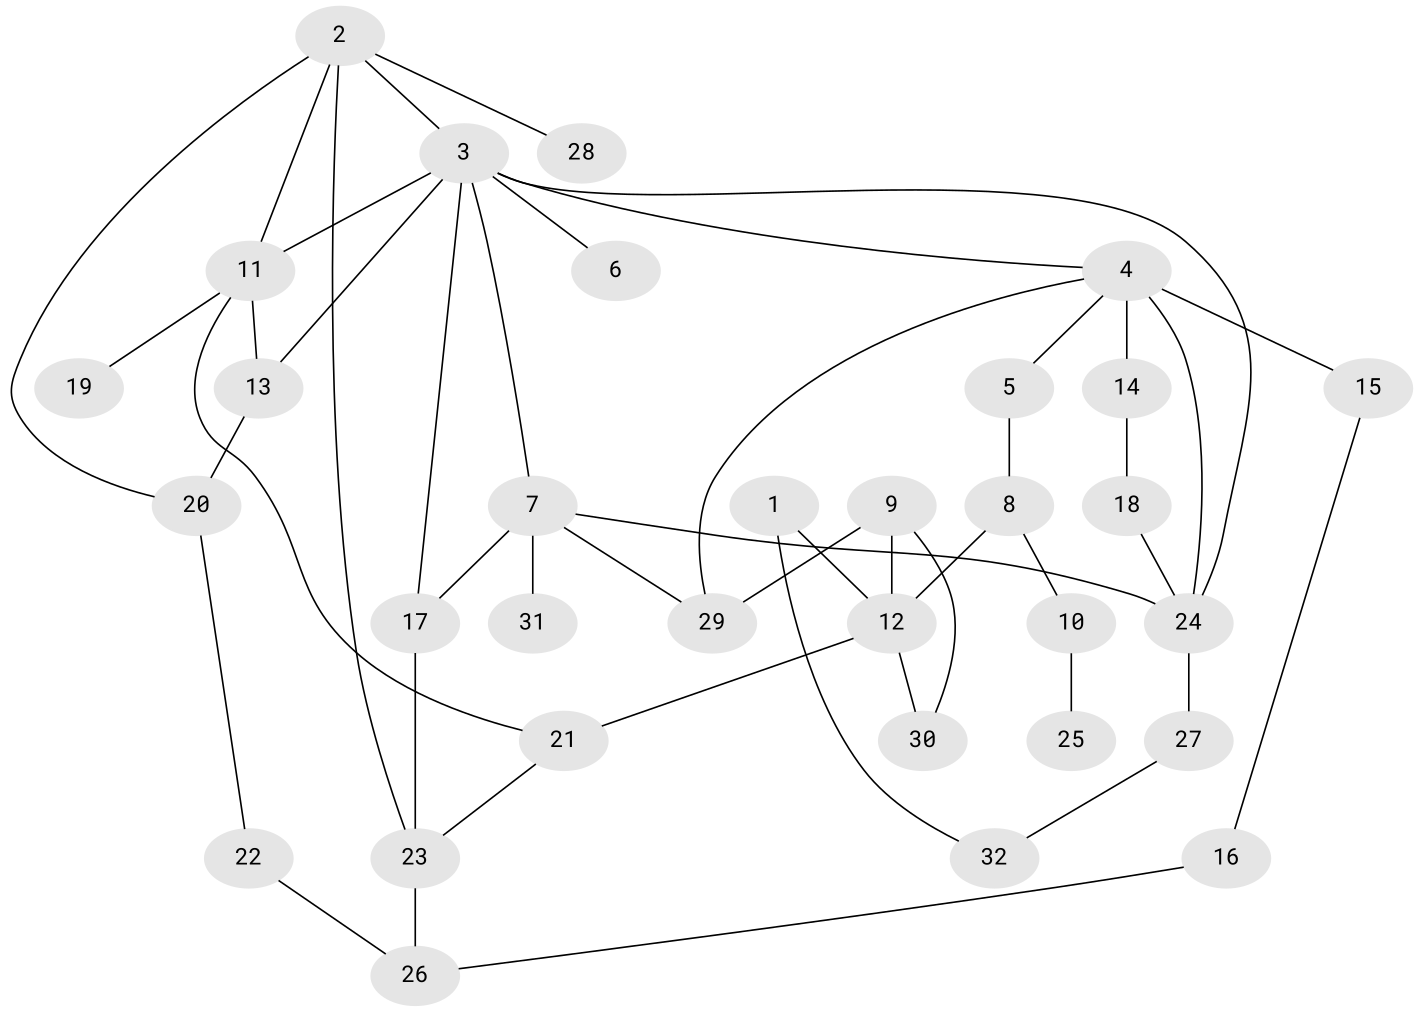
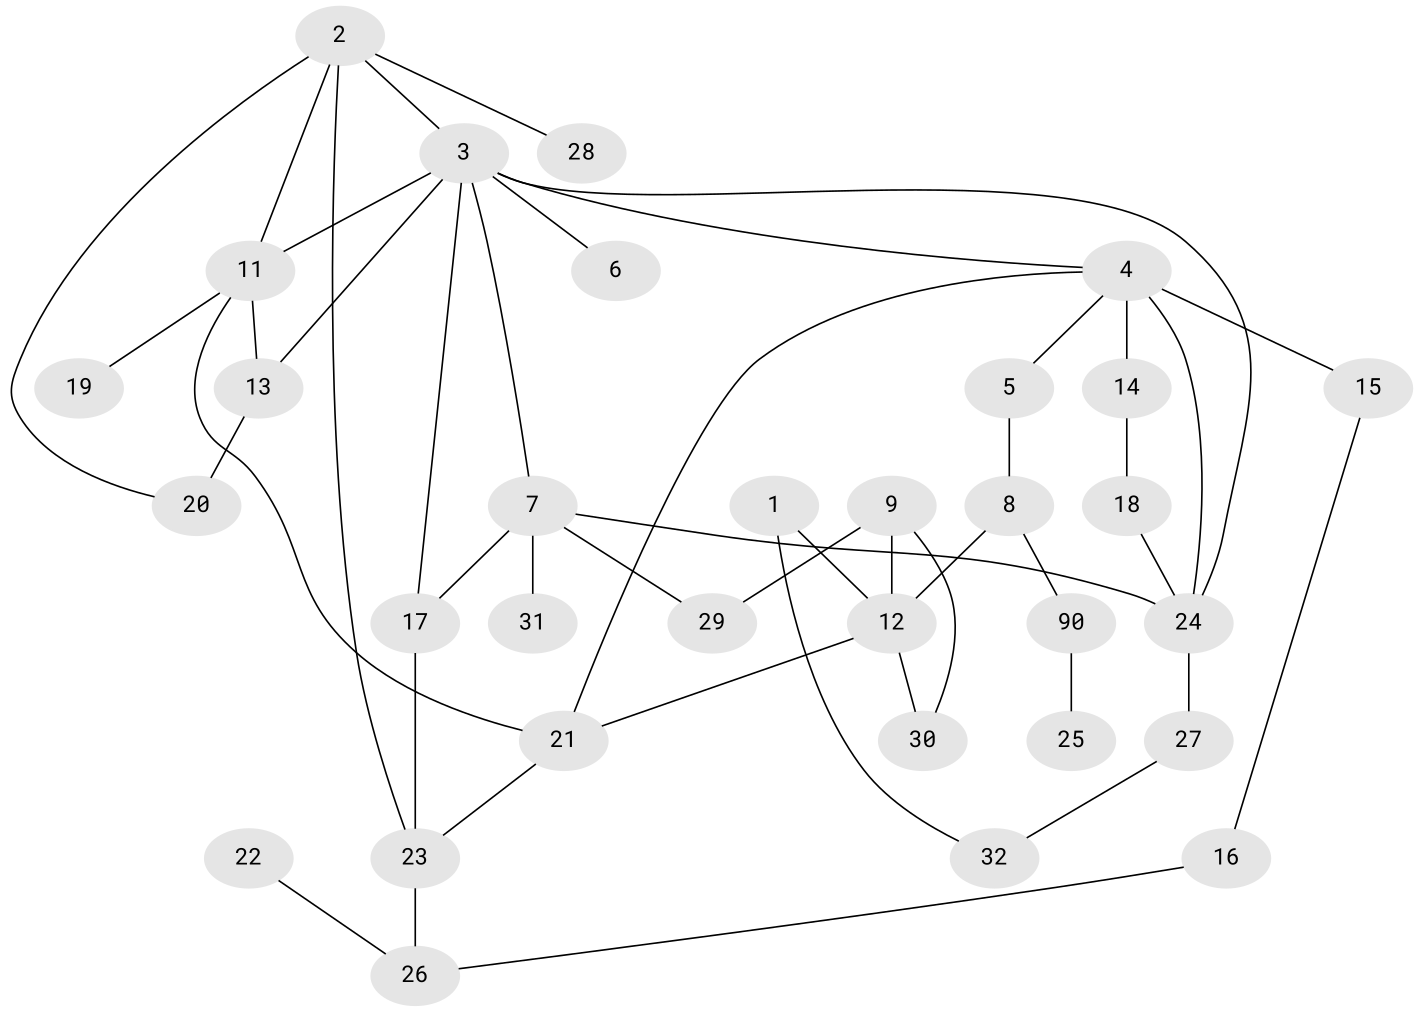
(827, 372) -> (738, 381)
(1071, 623) -> (1071, 623)
(223, 682) -> none
